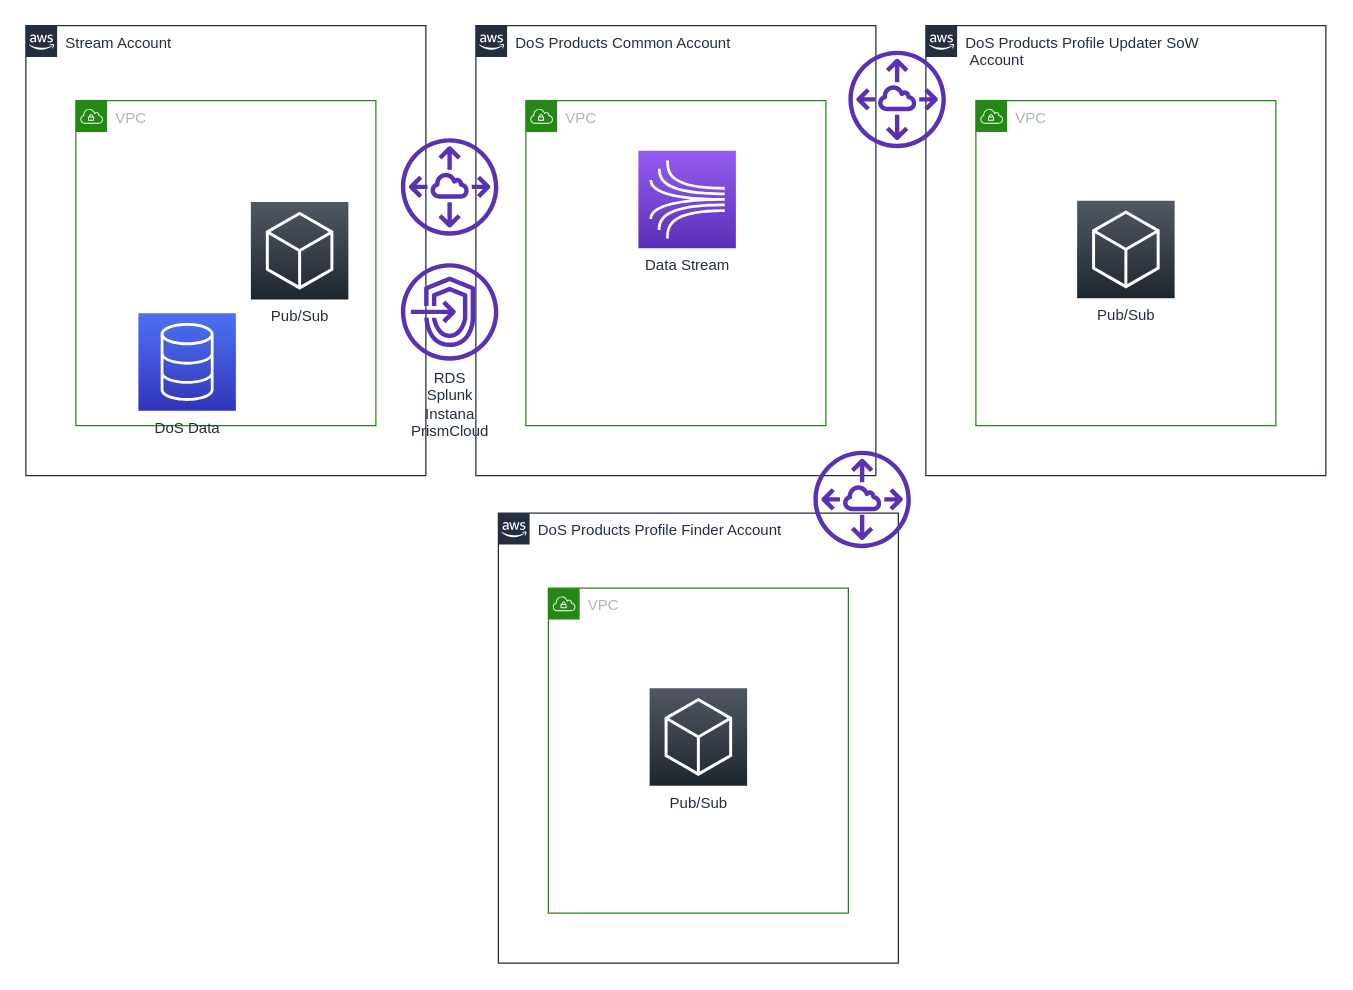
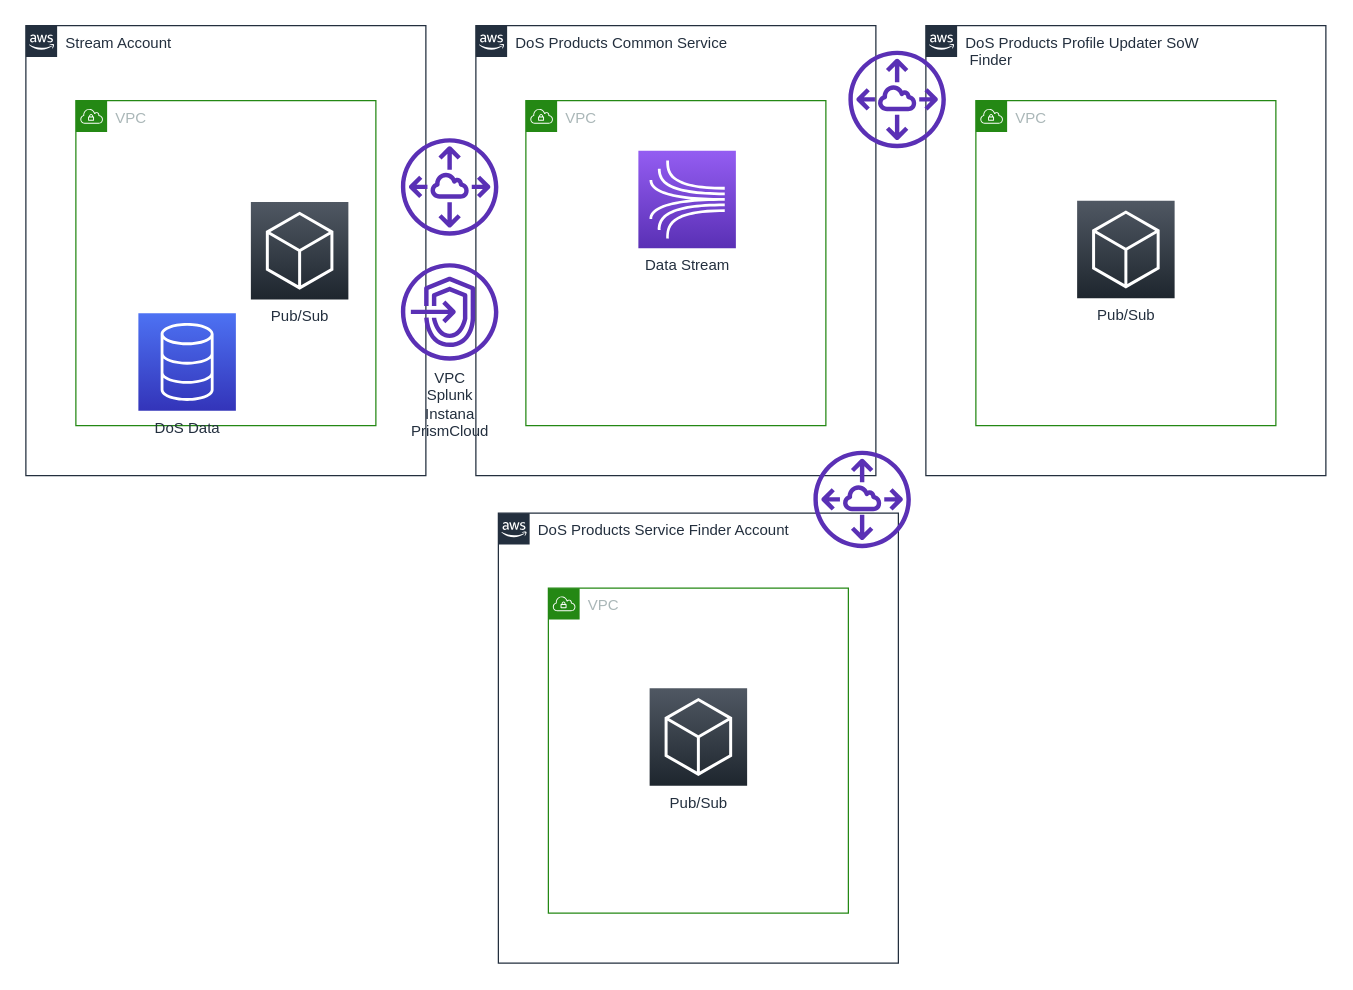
(623, 43) -> (621, 43)
(1088, 52) -> (1088, 52)
(450, 405) -> (450, 405)
(671, 531) -> (673, 531)
